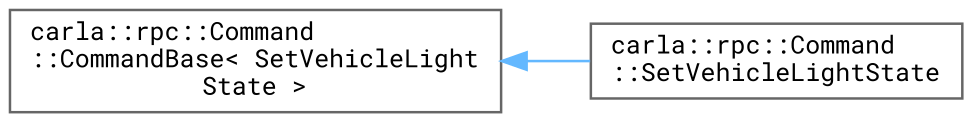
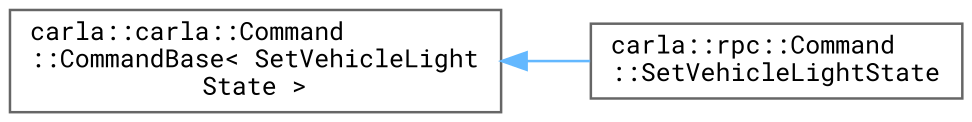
(256, 61) -> (256, 61)
